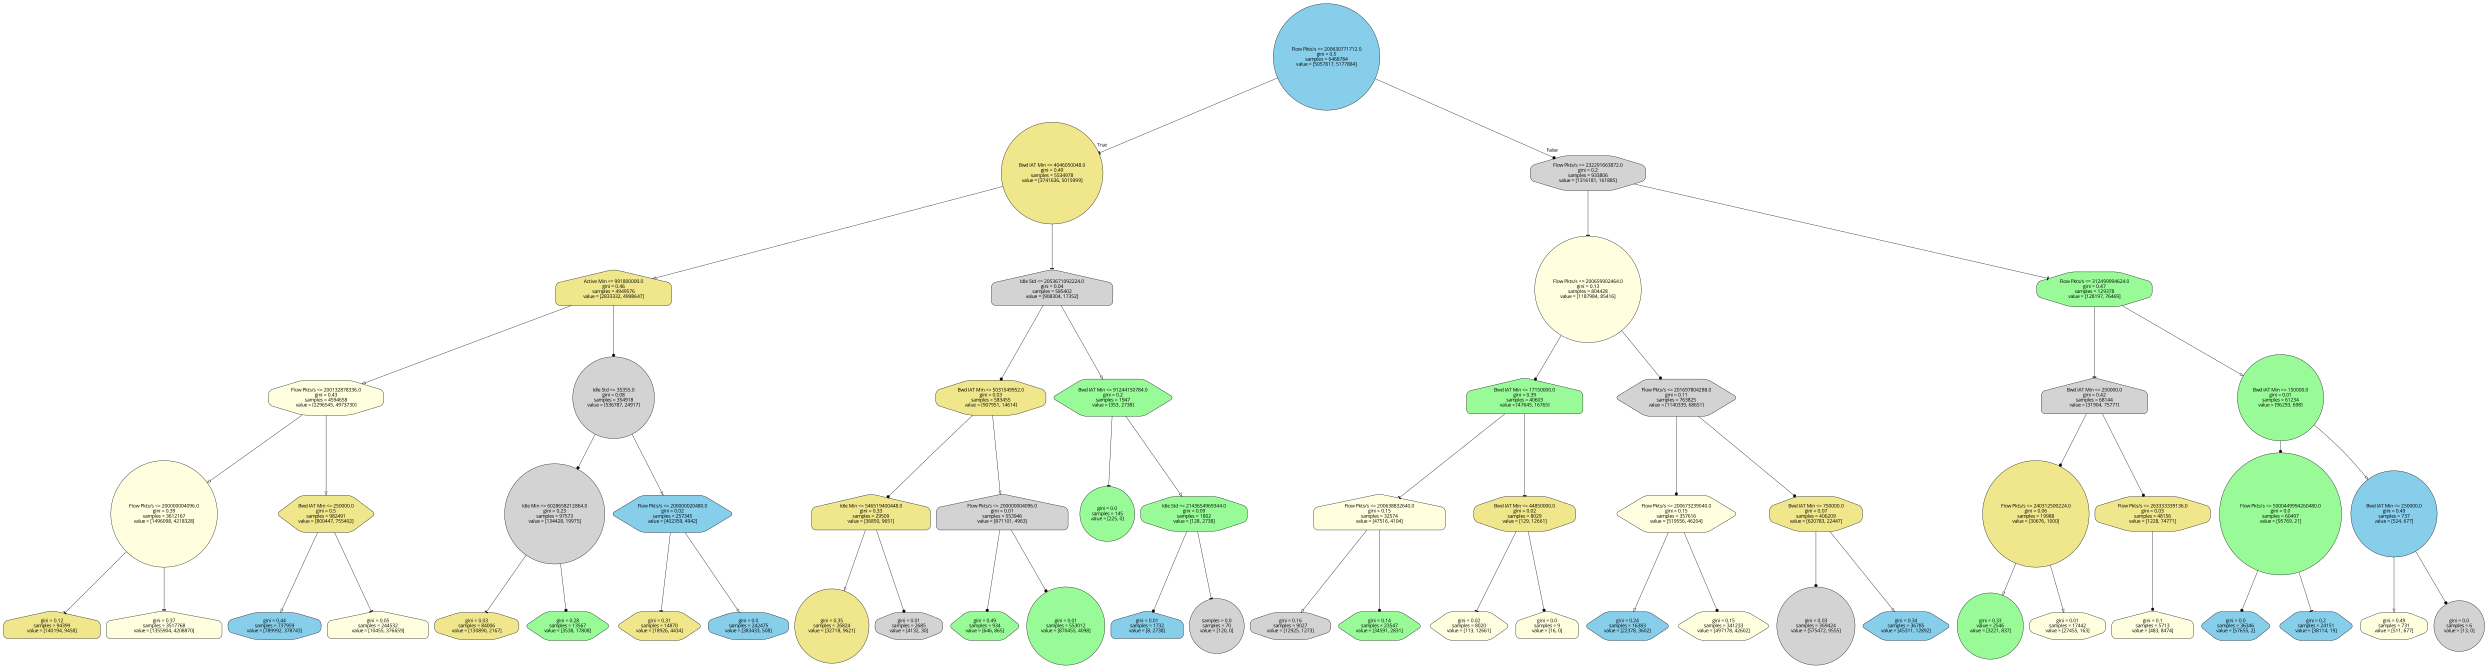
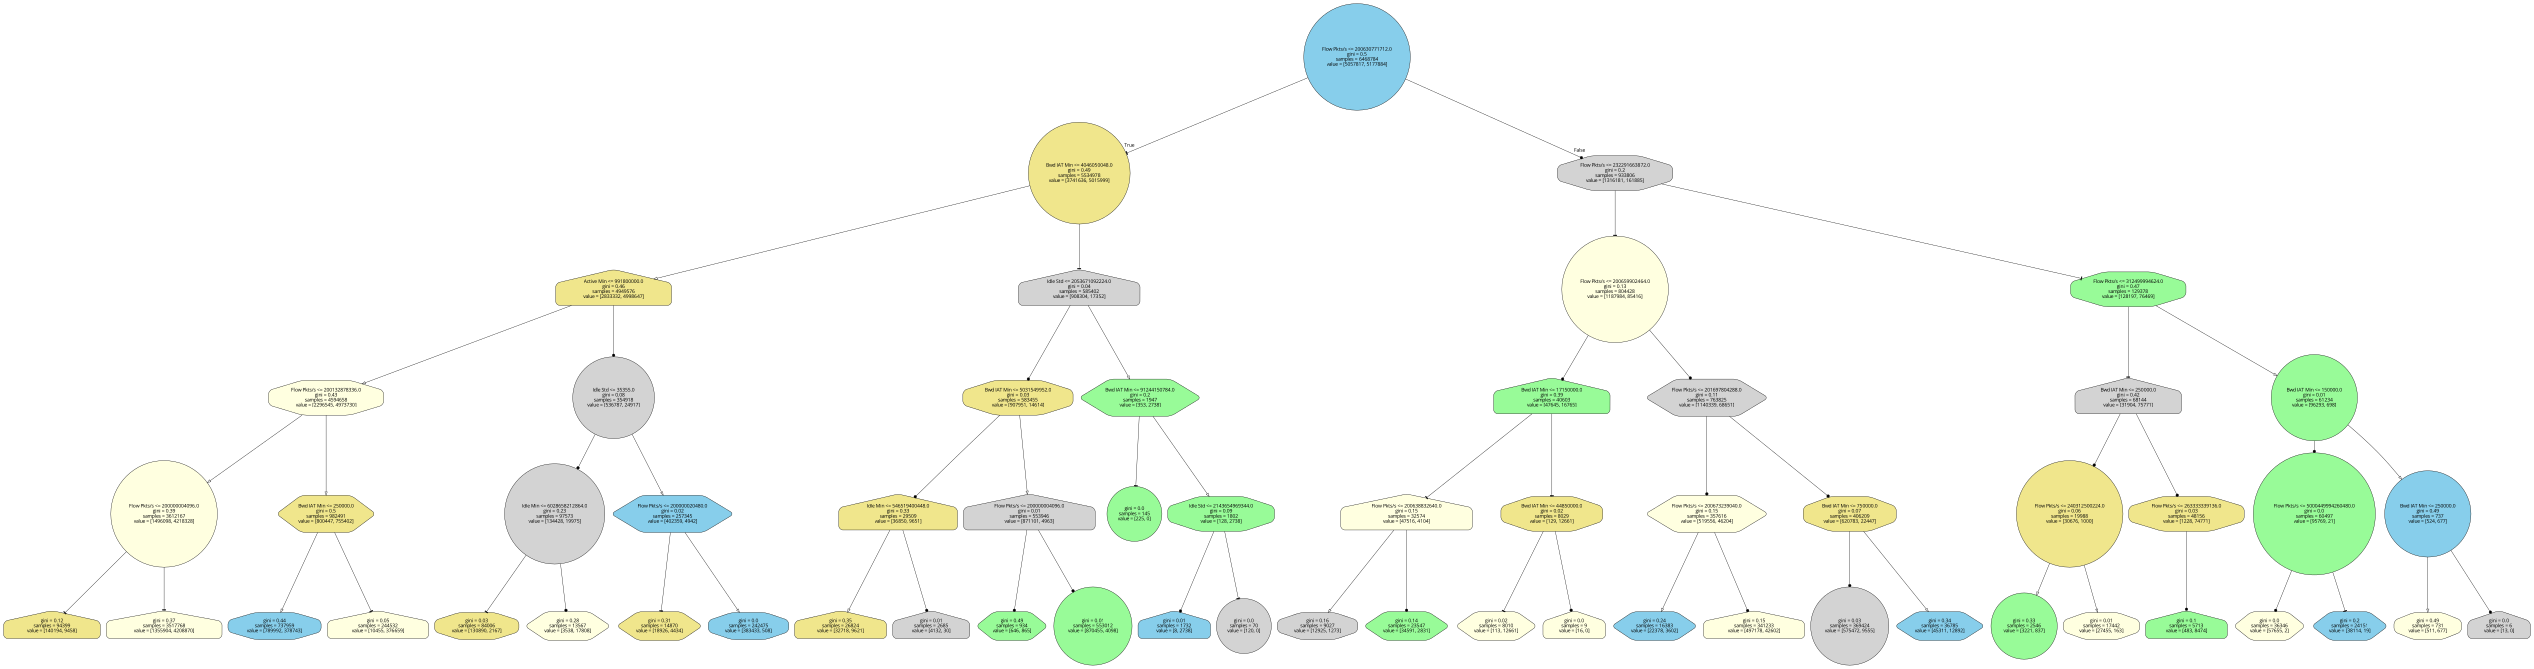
(568, 626) -> (568, 626)
(832, 626) -> (841, 626)
(909, 626) -> (931, 626)
(1217, 626) -> (1244, 626)
(1469, 626) -> (1496, 626)
(1724, 626) -> (1754, 626)
(1990, 626) -> (2024, 626)
(2153, 626) -> (2186, 626)
(2236, 626) -> (2269, 626)
(2459, 626) -> (2499, 626)
